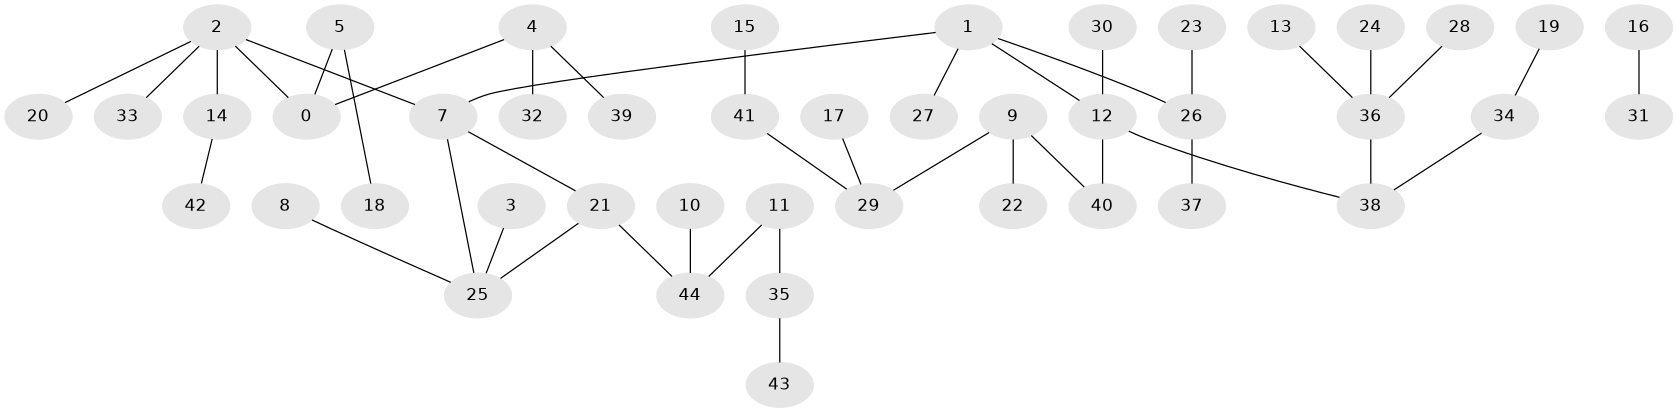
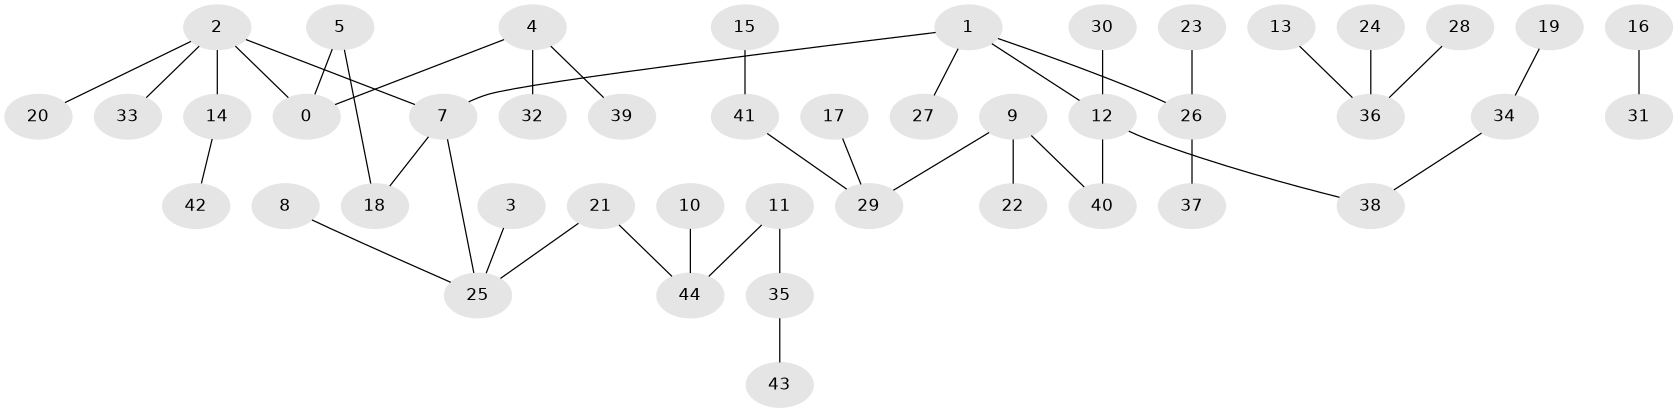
(522, 161) -> (409, 161)
(1371, 162) -> none
